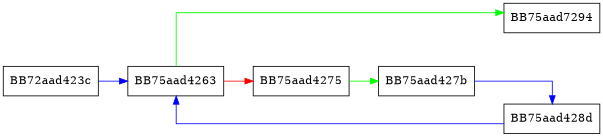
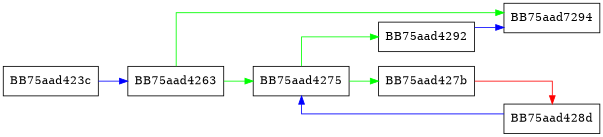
none -> (427, 37)
(51, 81) -> (51, 81)
(234, 81) -> (234, 81)
(521, 81) -> (521, 81)
(330, 124) -> (398, 114)
